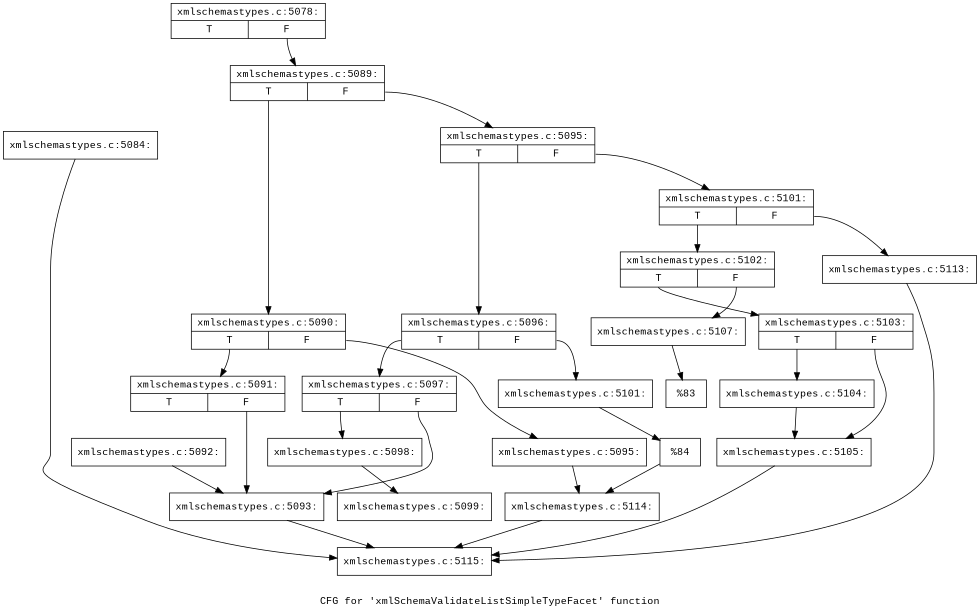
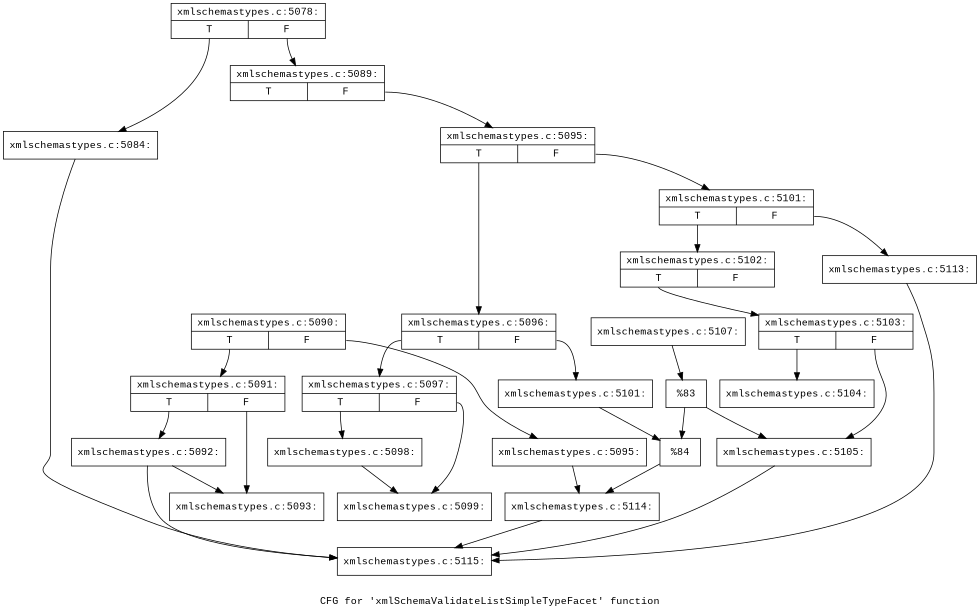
none -> (181, 95)
(268, 204) -> none
(731, 303) -> none
none -> (684, 419)
(796, 419) -> (732, 422)
none -> (167, 422)
(409, 475) -> (459, 447)
(327, 533) -> (162, 520)
